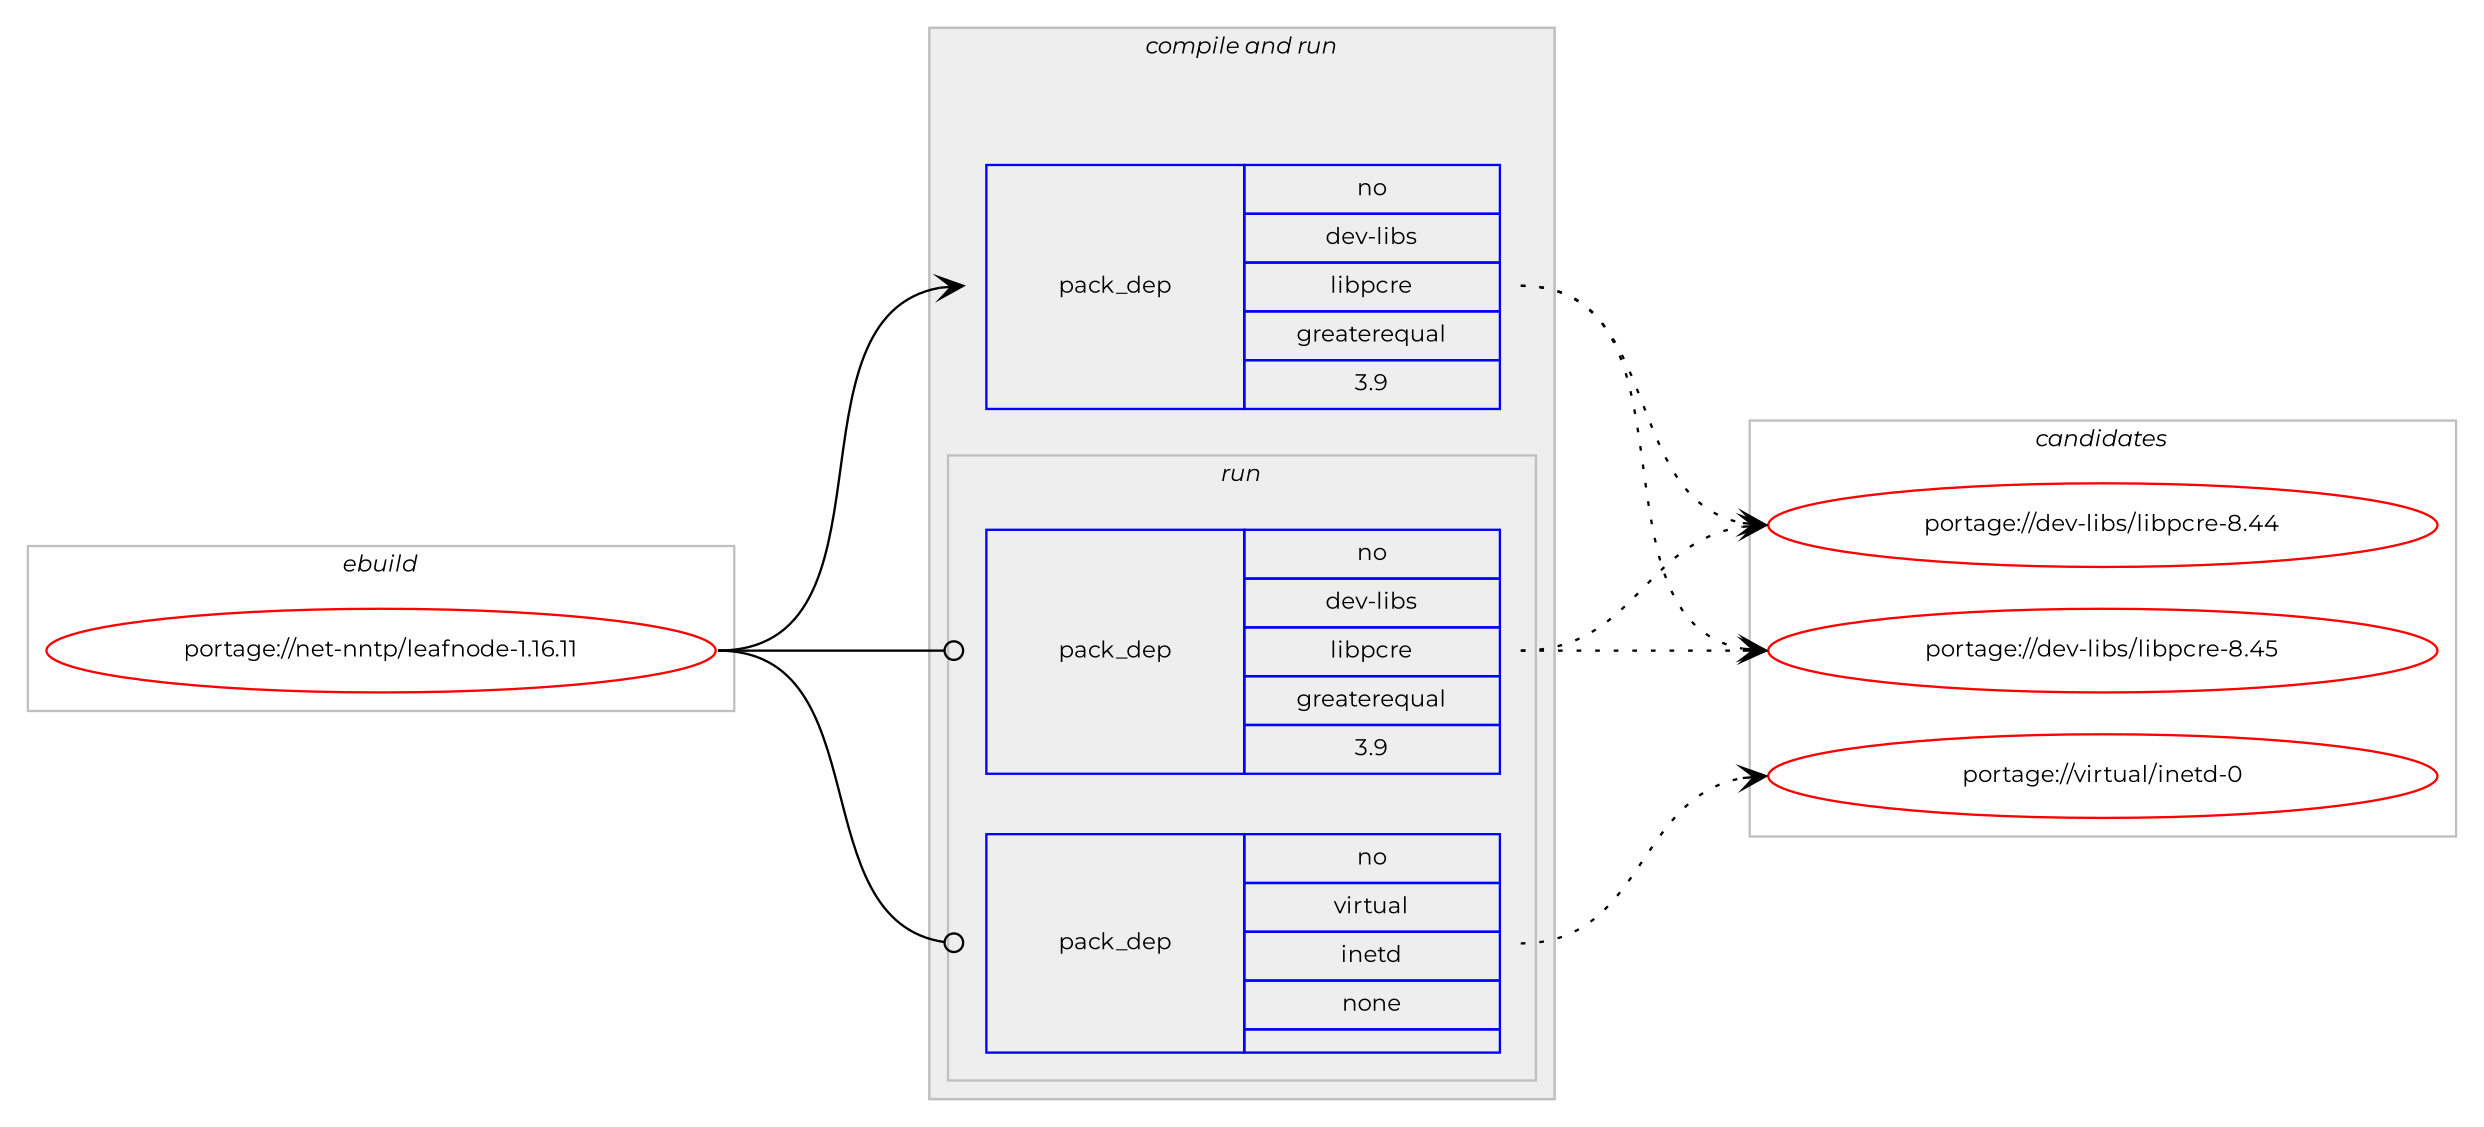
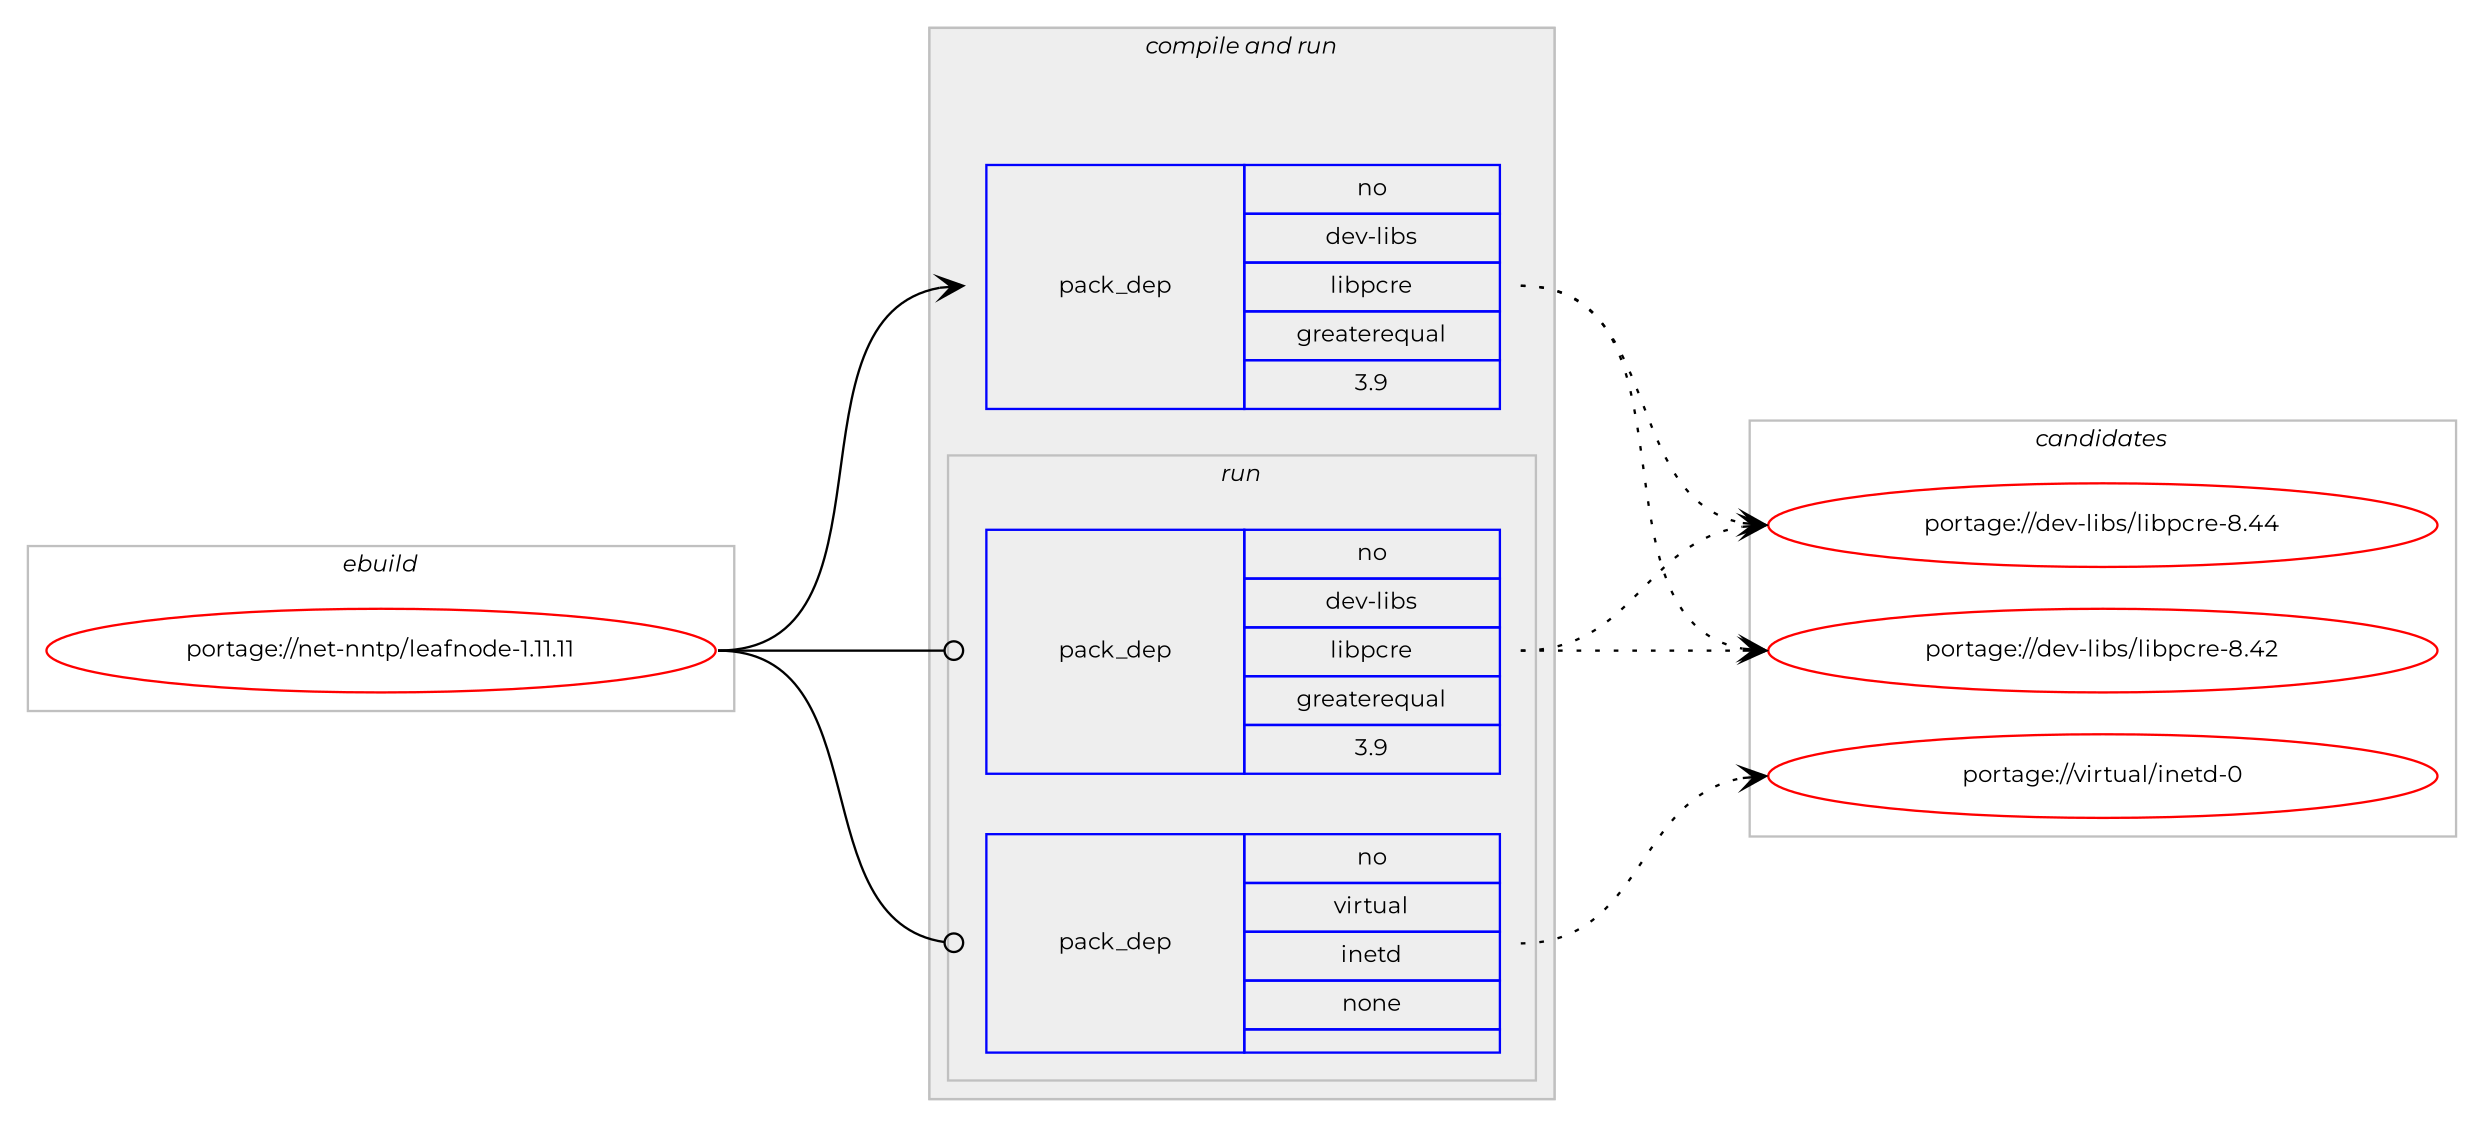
(381, 651) -> (381, 651)
(2103, 651) -> (2103, 651)
